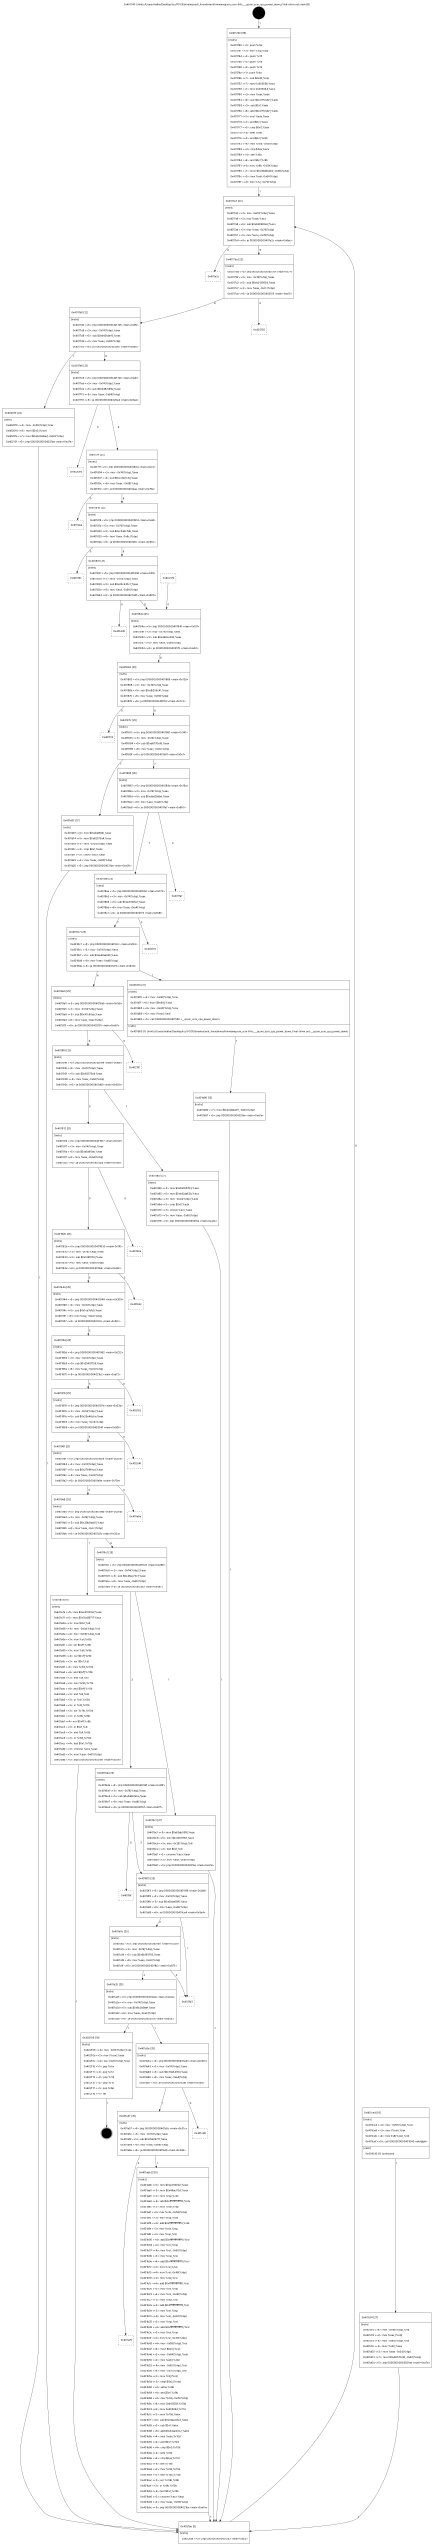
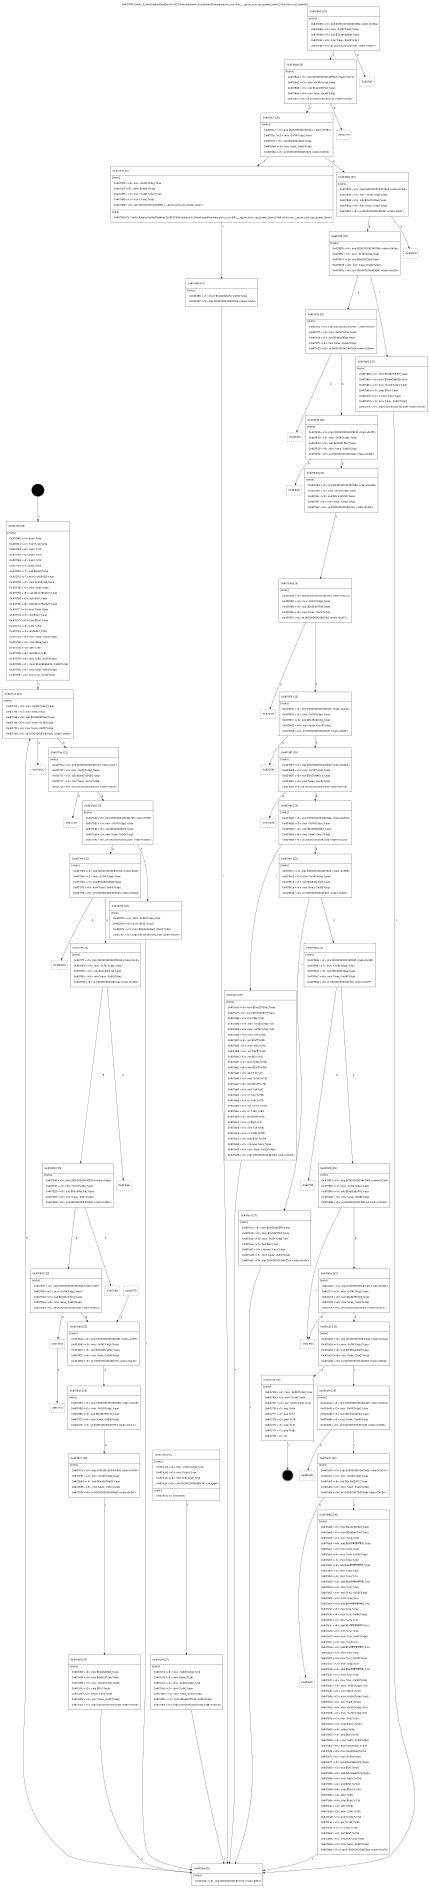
(115, 718) -> (57, 1375)
(154, 763) -> none
